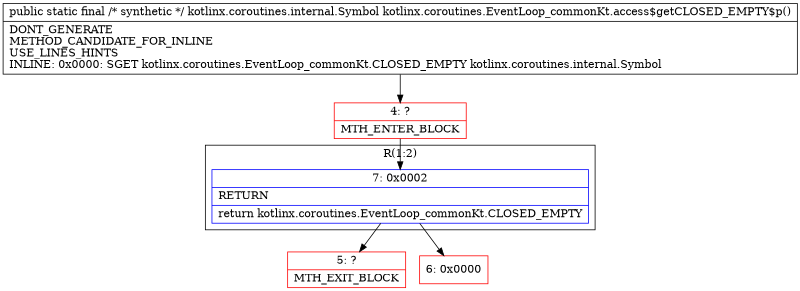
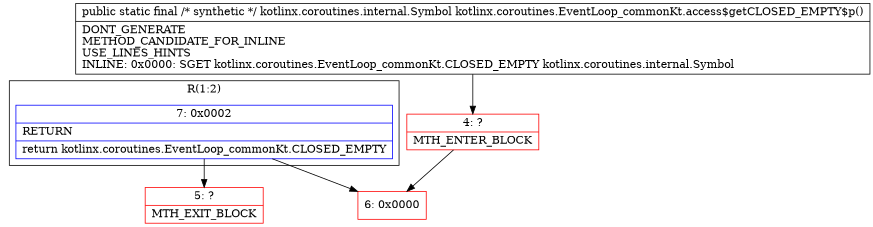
(400, 150) -> (433, 168)
